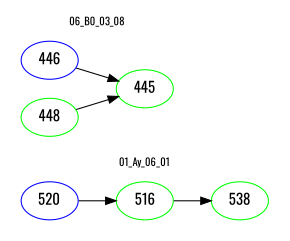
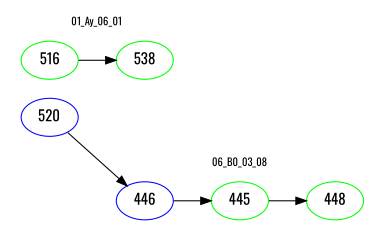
(92, 105) -> (282, 201)
(92, 201) -> (93, 156)
